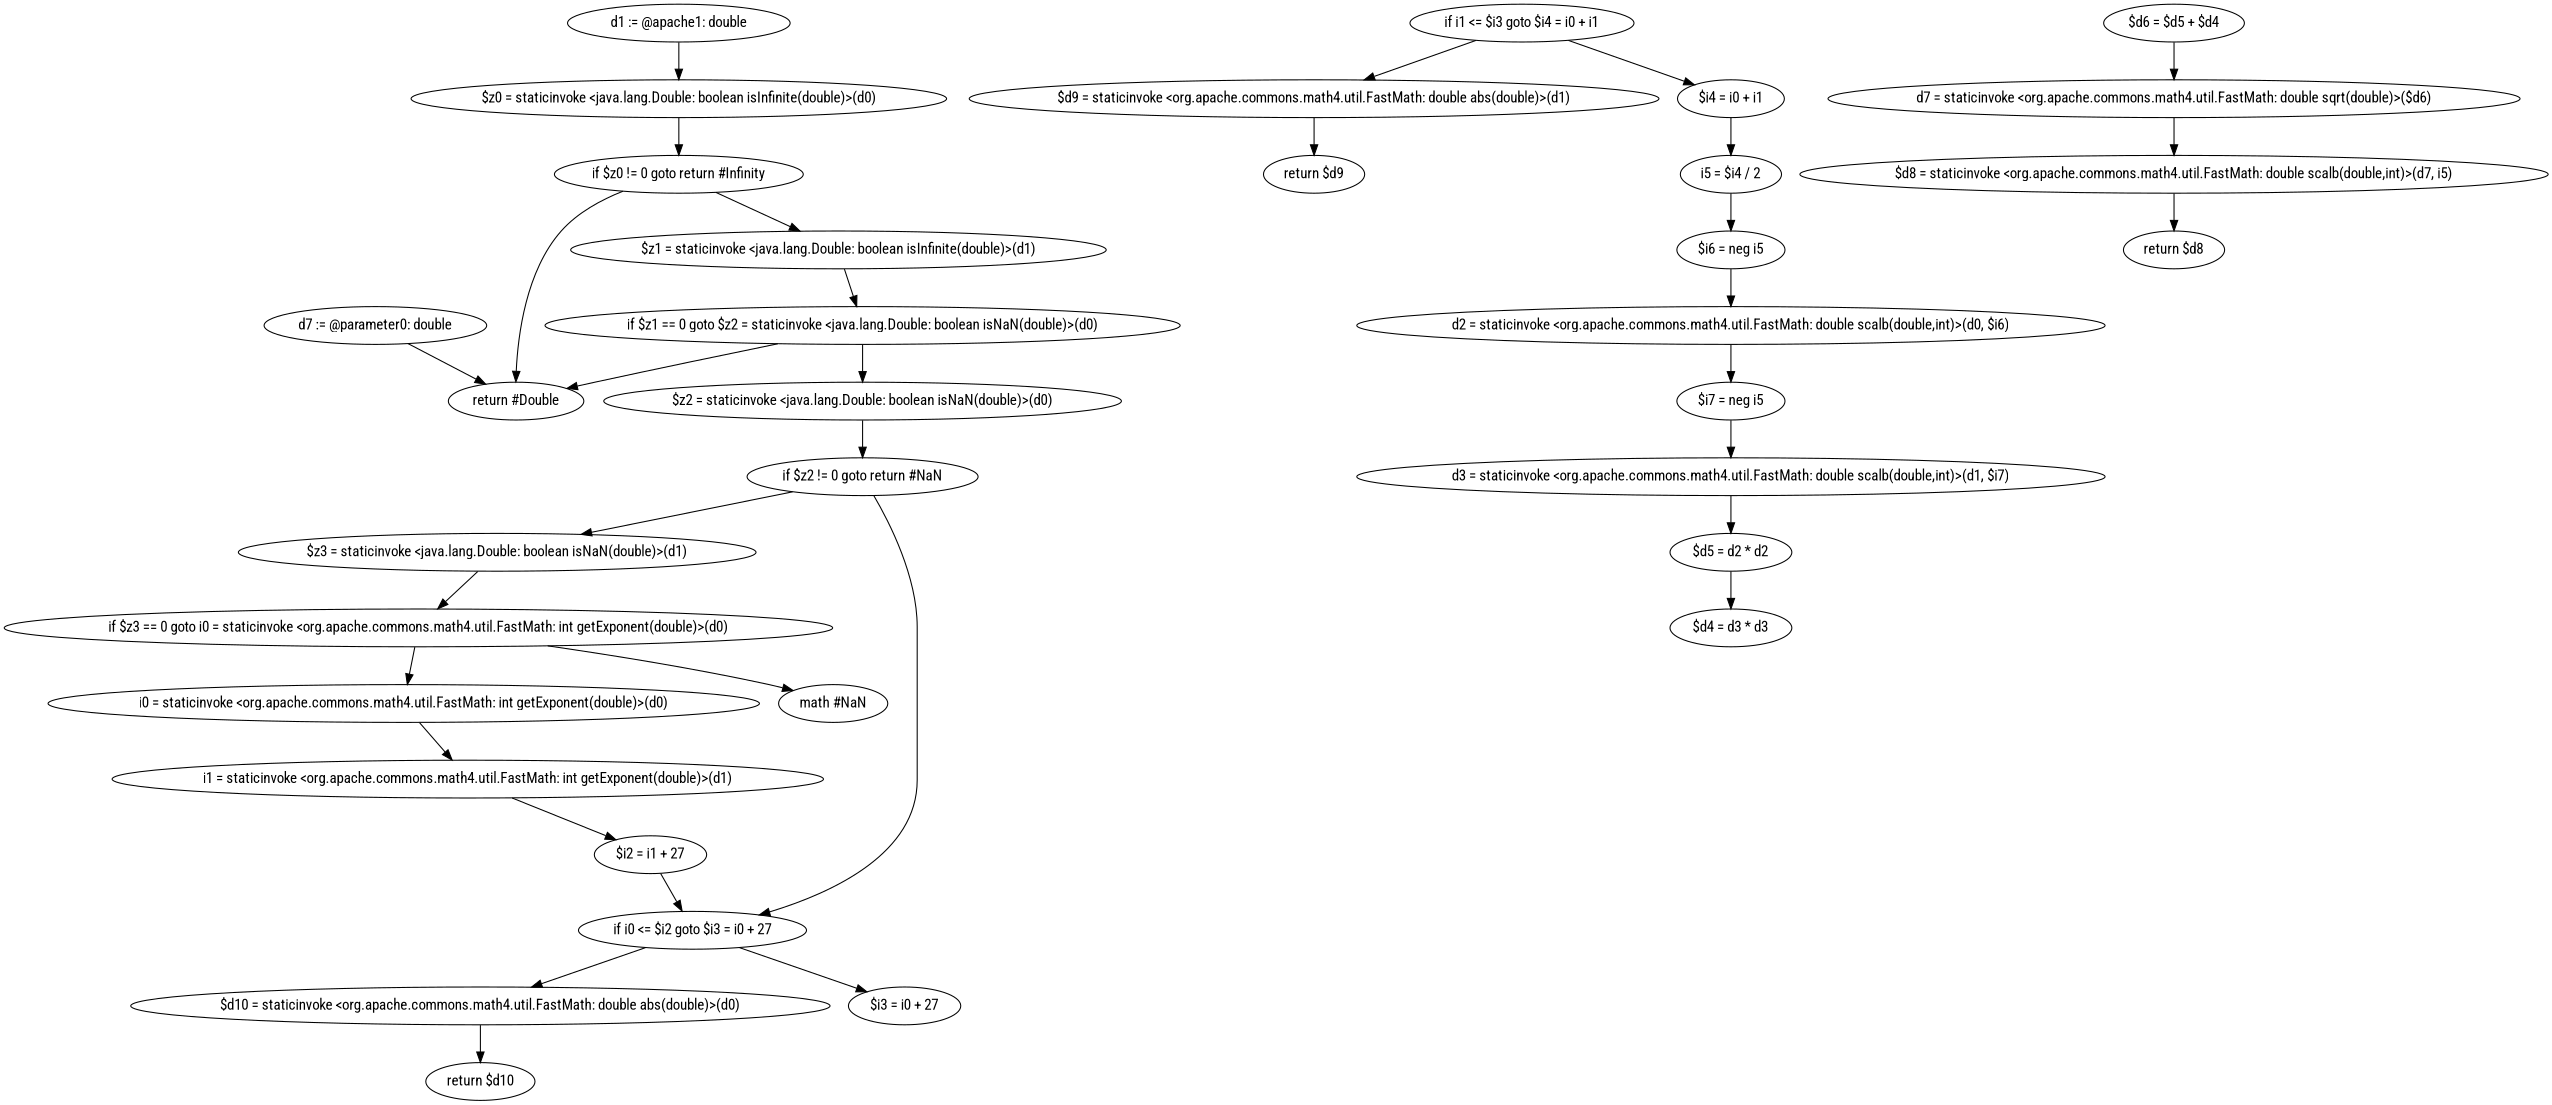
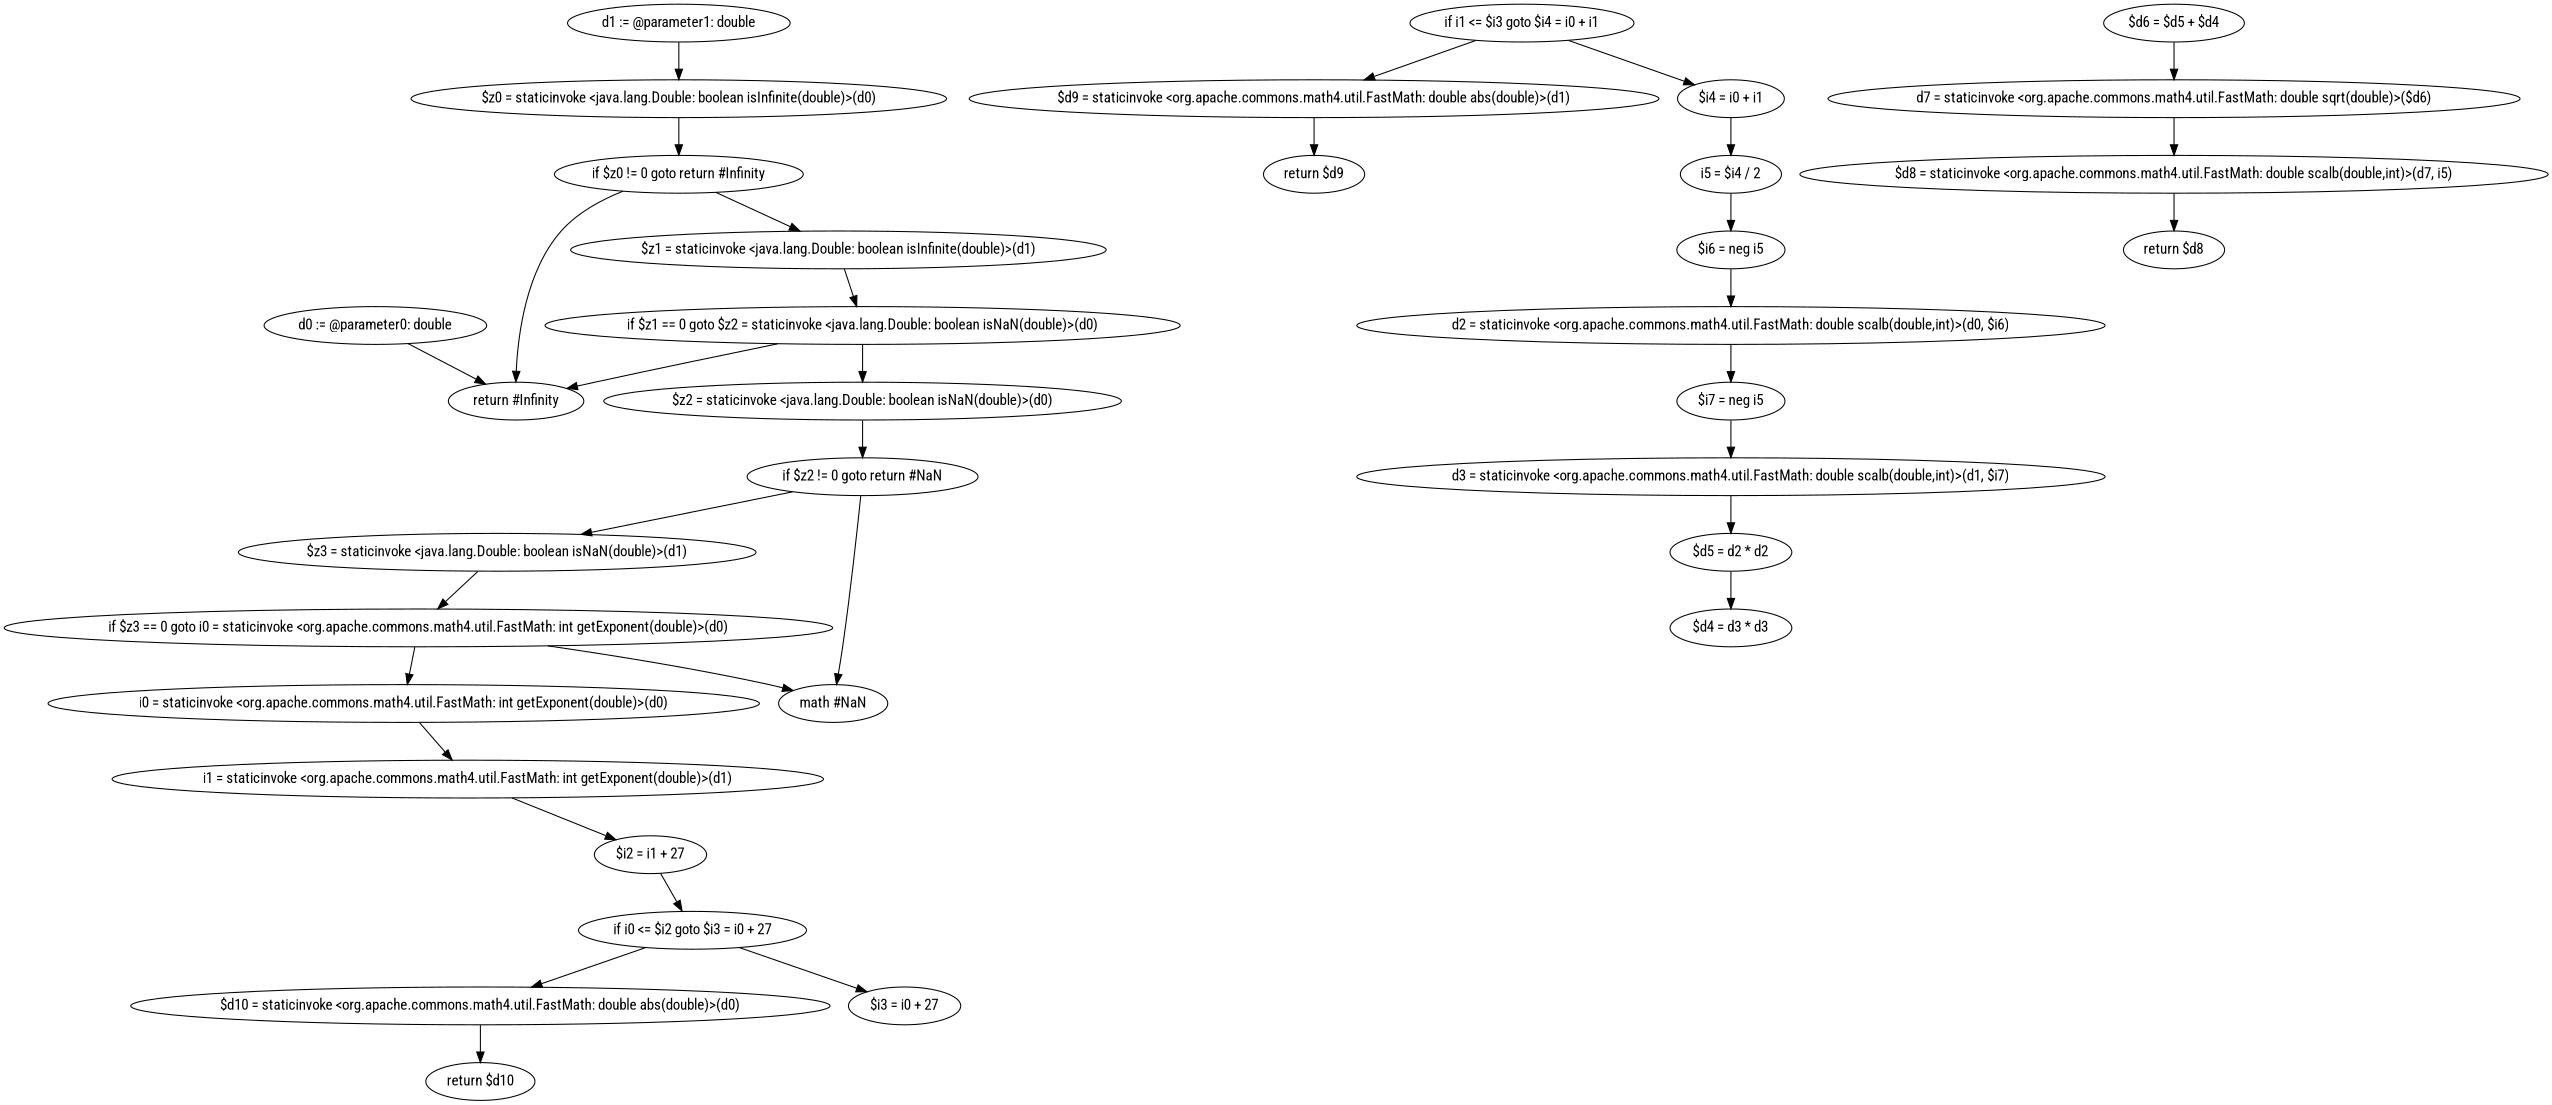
(679, 23) -> (679, 23)
(375, 325) -> (375, 325)
(516, 401) -> (516, 401)
(917, 740) -> (851, 585)
